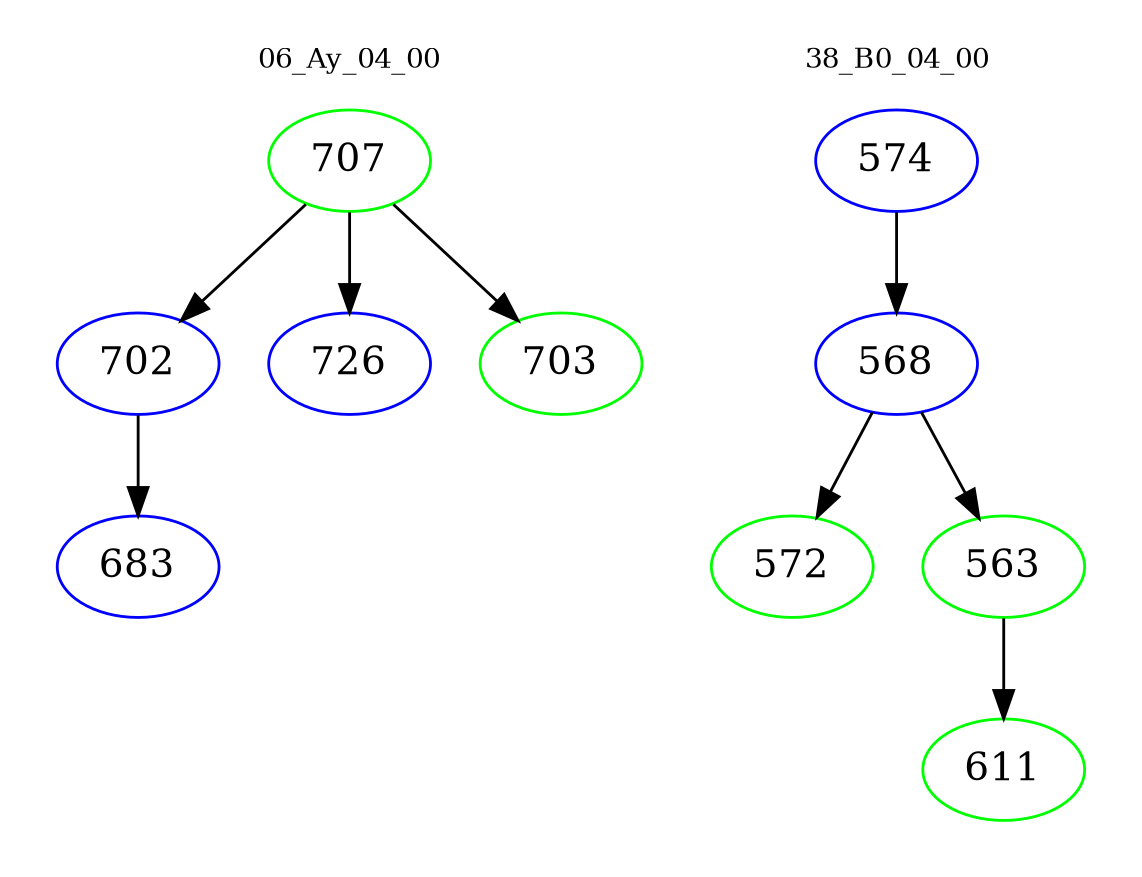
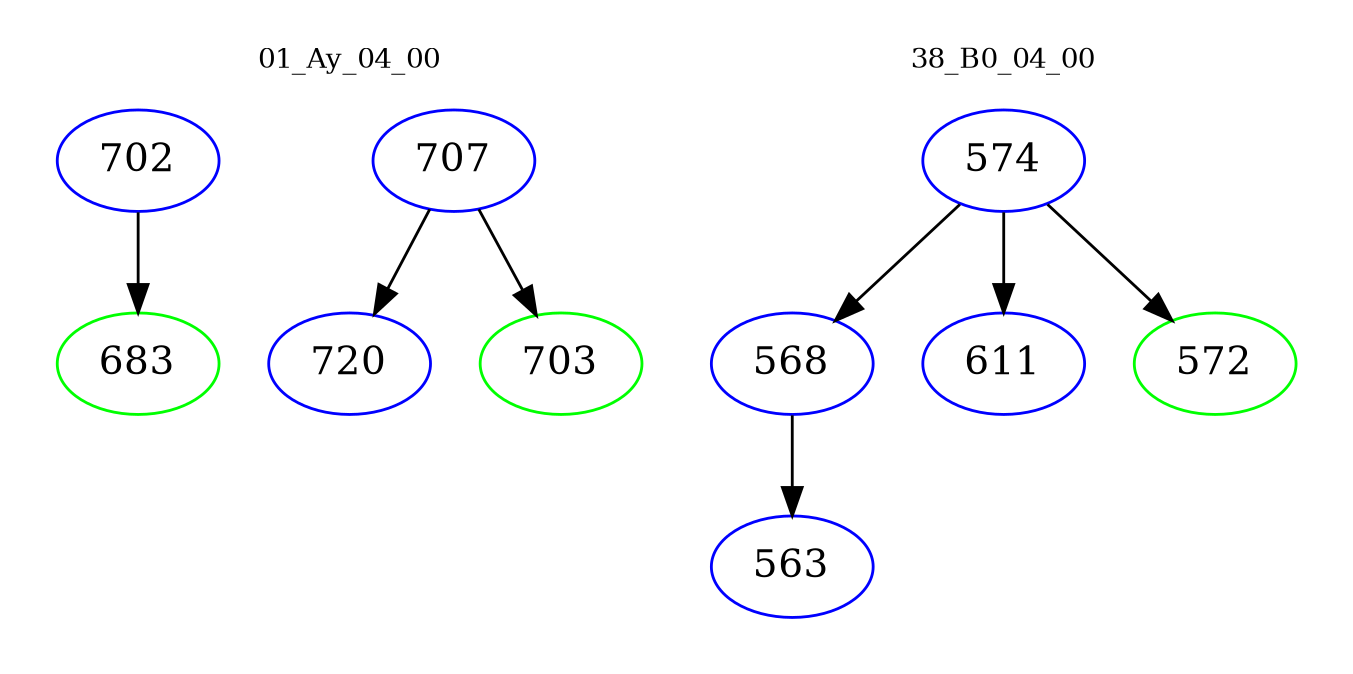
(350, 61) -> (350, 61)
(350, 161) -> (454, 161)
(254, 253) -> none
(350, 364) -> (350, 364)
(851, 452) -> (1099, 253)
(138, 567) -> (138, 364)
(1004, 567) -> (792, 567)
(1004, 654) -> (1004, 248)
(1004, 770) -> (1004, 364)
